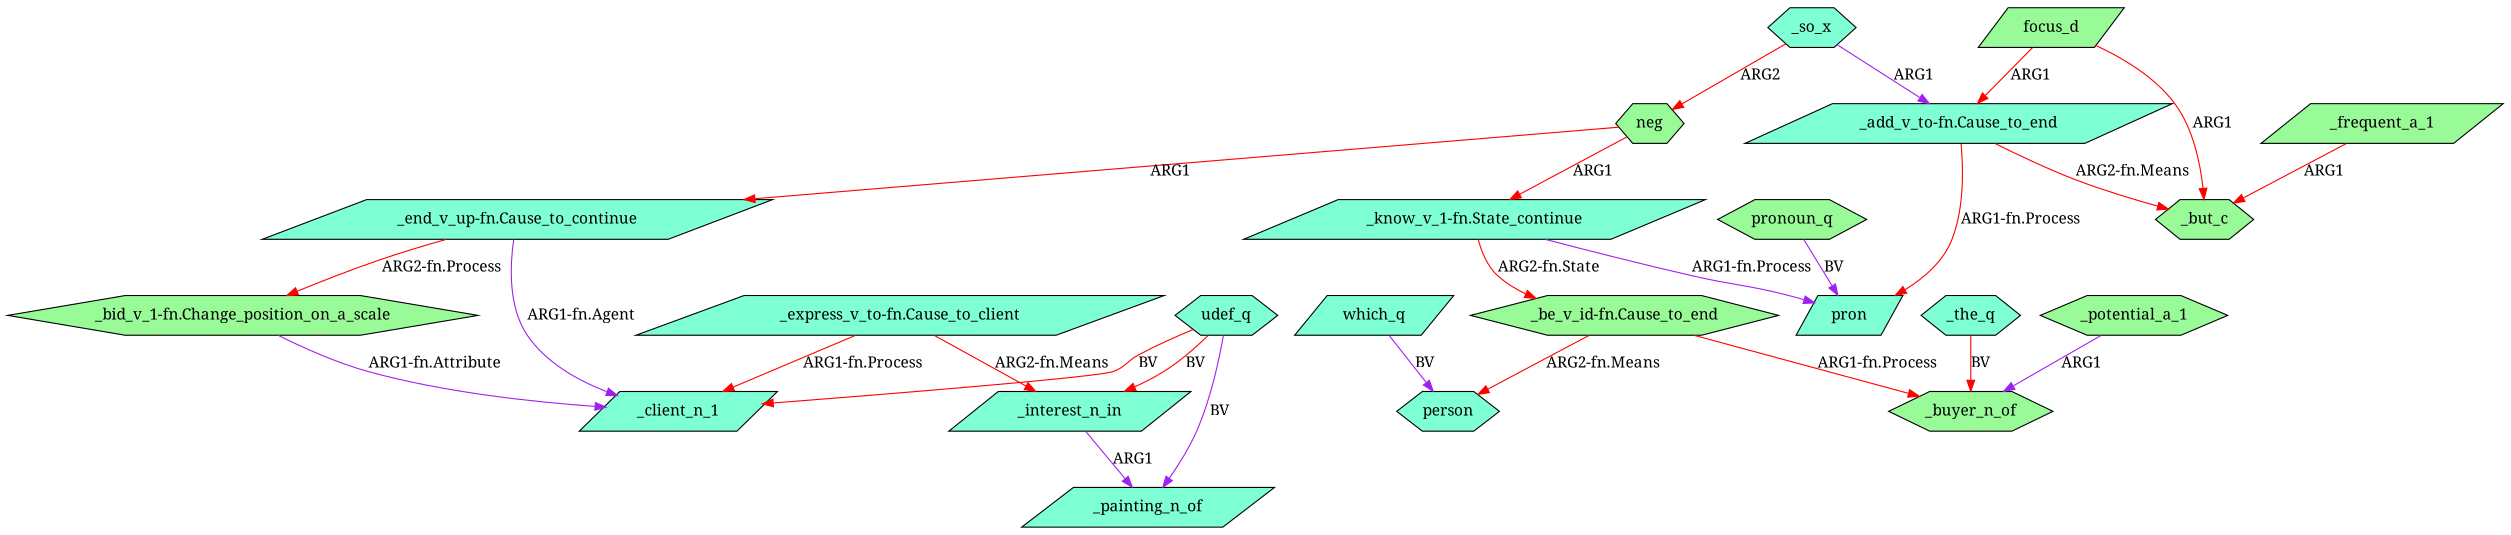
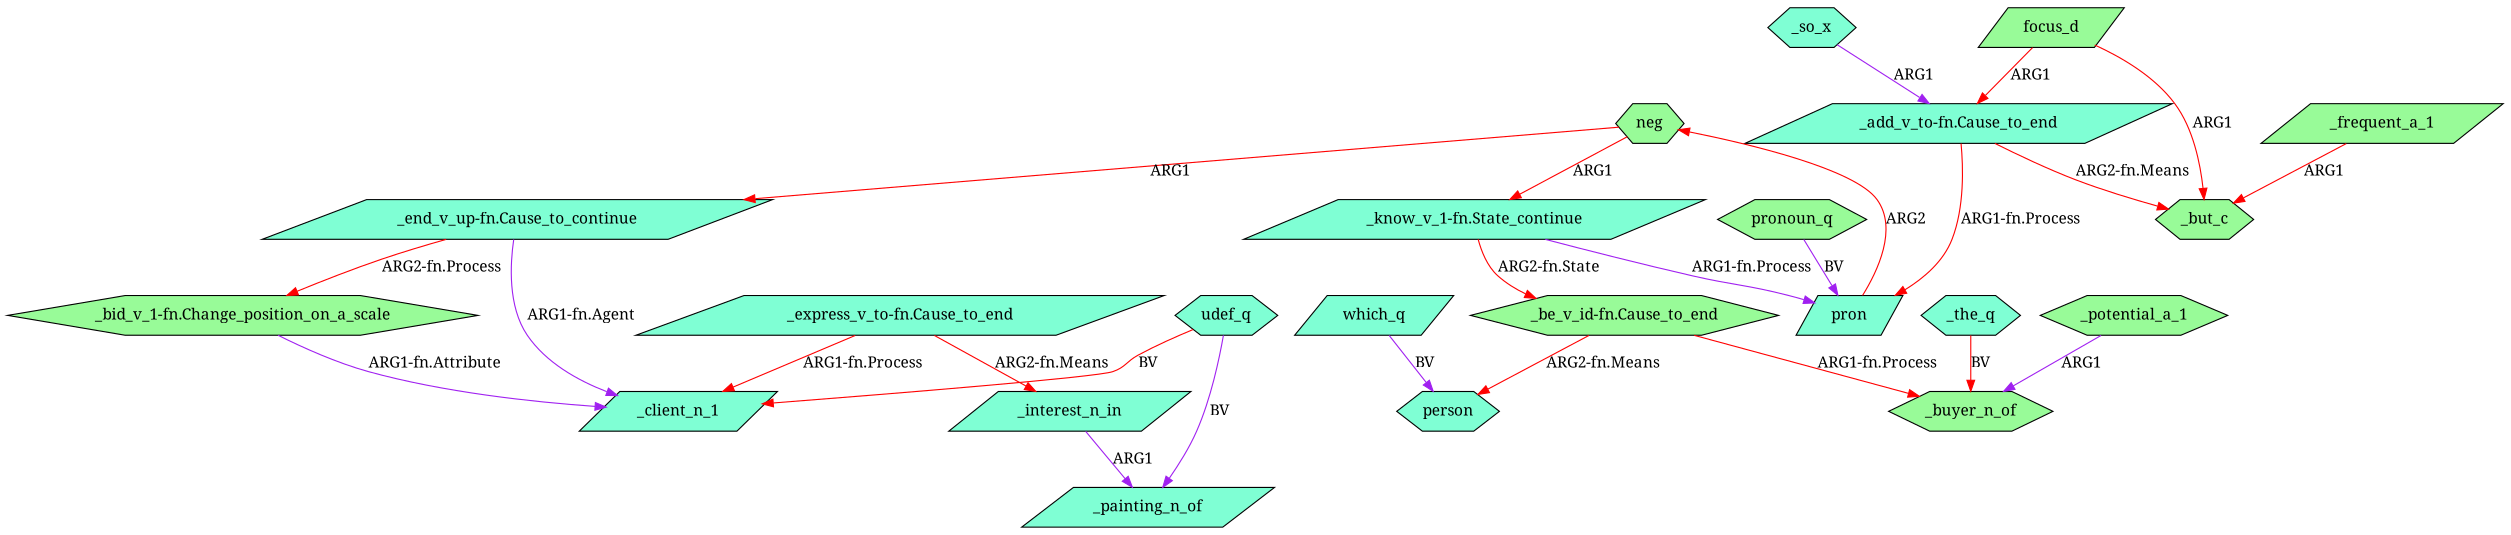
(1734, 74) -> (1836, 173)
(900, 315) -> (900, 315)
(1174, 365) -> none
